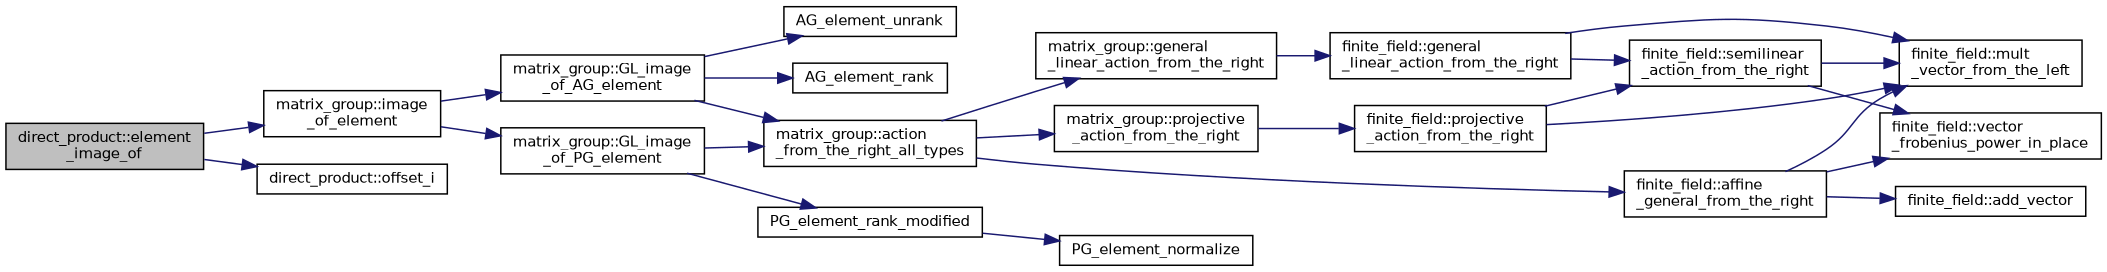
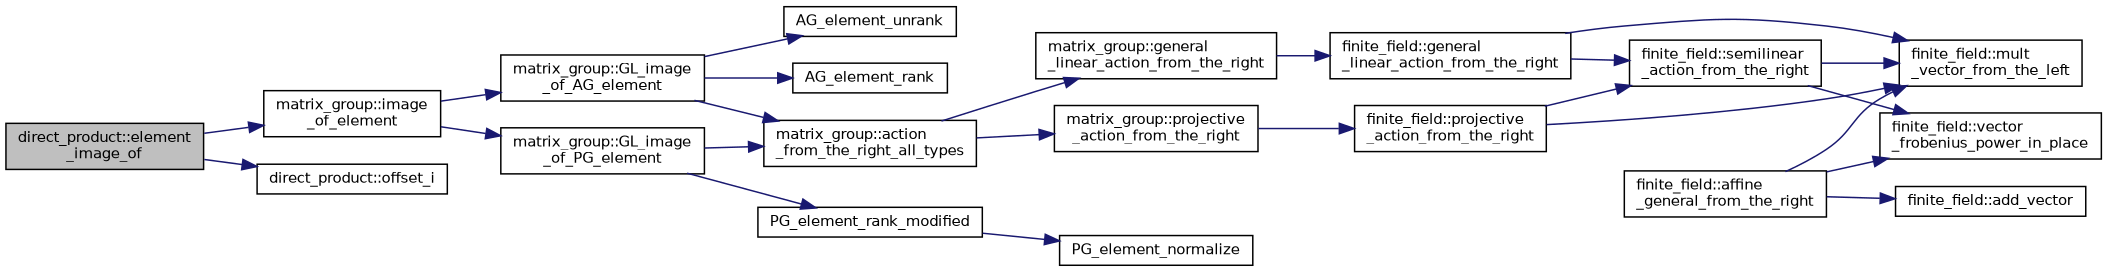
(1292, 181) -> none
